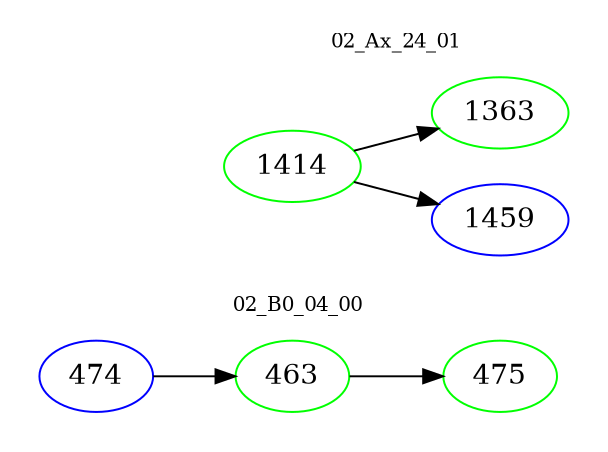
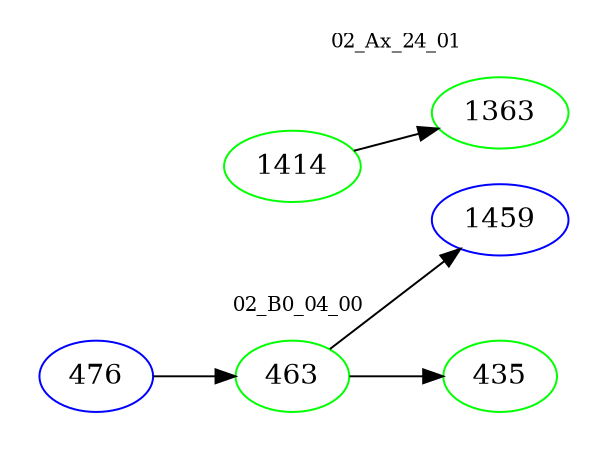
(386, 191) -> (387, 305)
(96, 376) -> (96, 376)
(500, 376) -> (500, 376)
